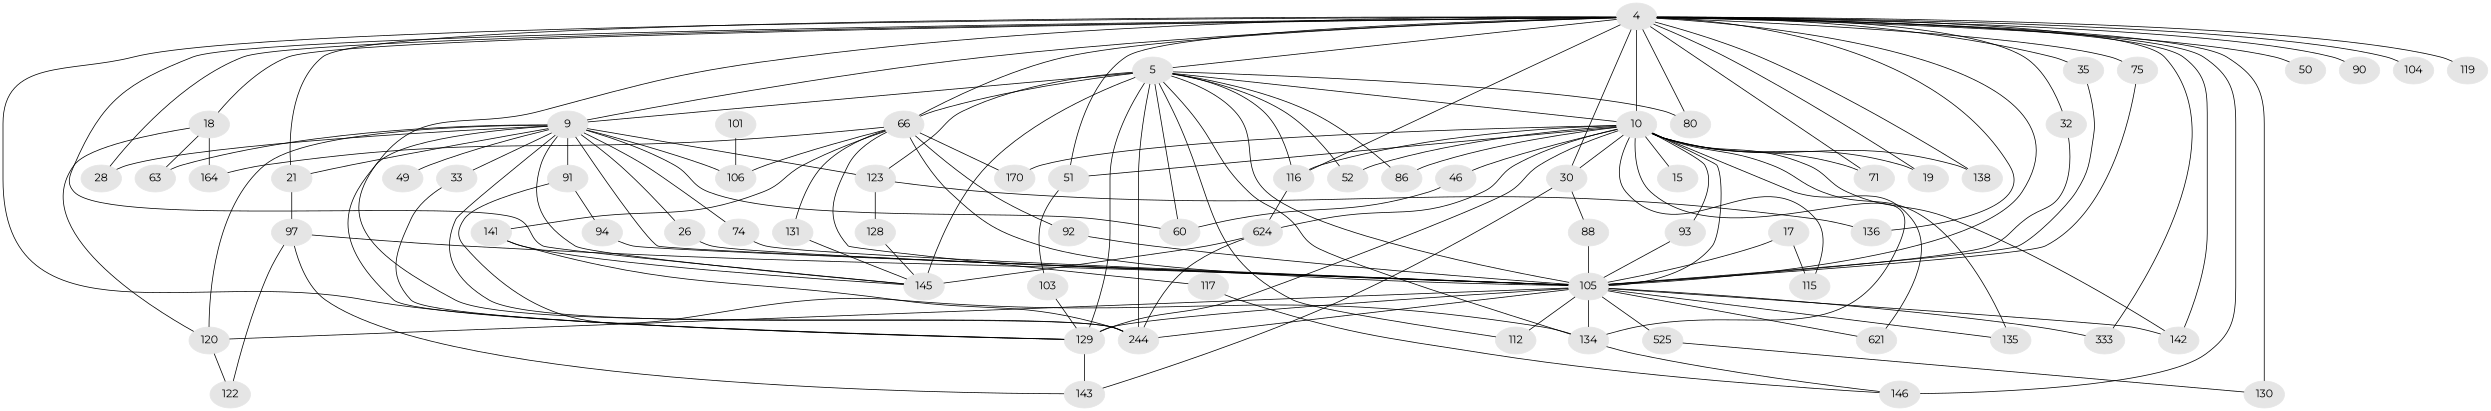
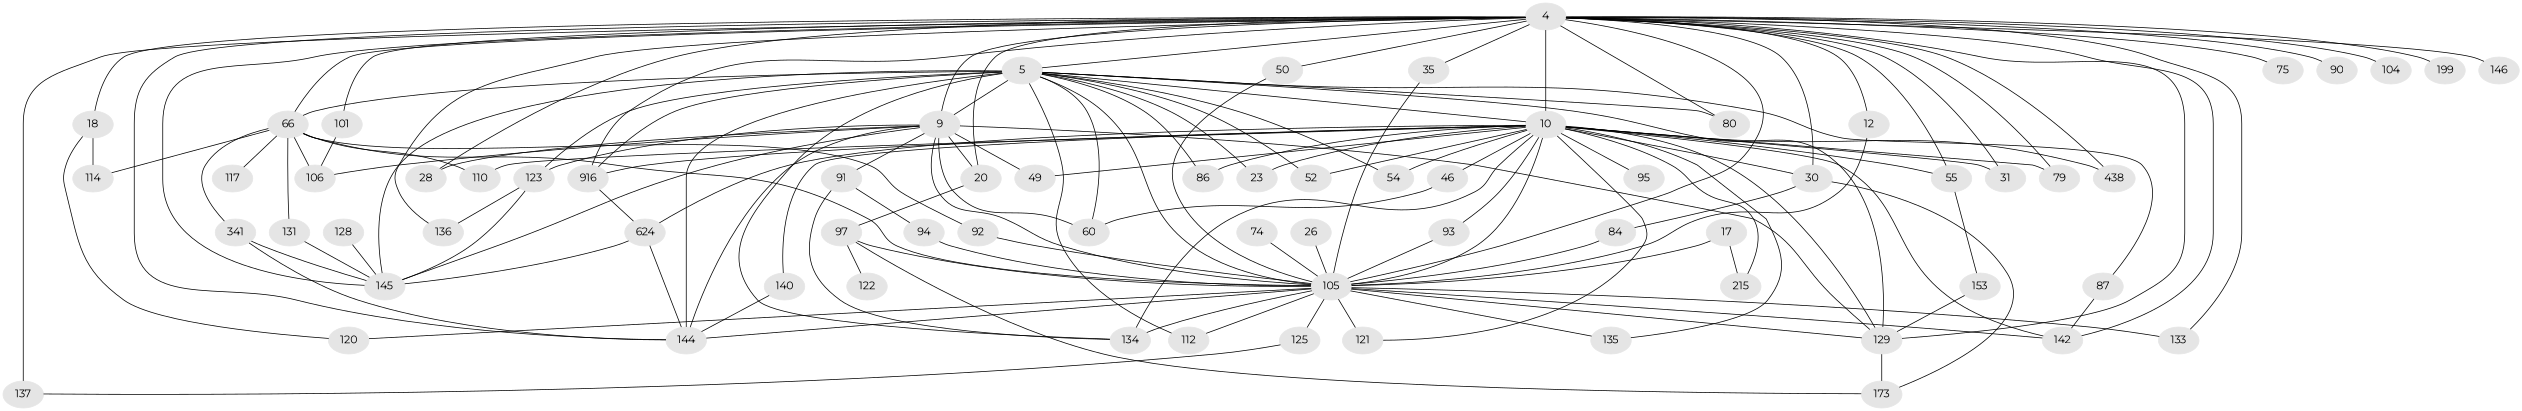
none -> (917, 25)
(2468, 70) -> (2445, 70)
(2066, 124) -> (1869, 124)
(305, 148) -> none
none -> (1243, 156)
(657, 173) -> none
(630, 175) -> none
(155, 178) -> none
(209, 178) -> (93, 178)
(292, 178) -> (981, 178)
(457, 178) -> none
(1015, 178) -> (480, 178)
(1069, 178) -> (1952, 178)
none -> (1257, 178)
(1294, 178) -> (588, 178)
none -> (1394, 178)
(1678, 178) -> (1644, 178)
(1874, 178) -> (2006, 178)
(1928, 178) -> (2060, 178)
(1982, 178) -> (2114, 178)
(875, 206) -> (471, 245)
(491, 232) -> (236, 232)
(1588, 232) -> (1616, 232)
(2032, 249) -> (1179, 197)
none -> (784, 286)
(1048, 286) -> (1980, 286)
(1810, 286) -> (1741, 286)
none -> (2103, 286)
(1138, 340) -> (686, 340)
(1663, 340) -> (1300, 340)
(1876, 340) -> (1363, 340)
(2104, 340) -> (2179, 340)
(1549, 363) -> none
(220, 368) -> none
(1742, 373) -> none
(1084, 394) -> (1882, 394)
(2264, 394) -> (23, 394)
